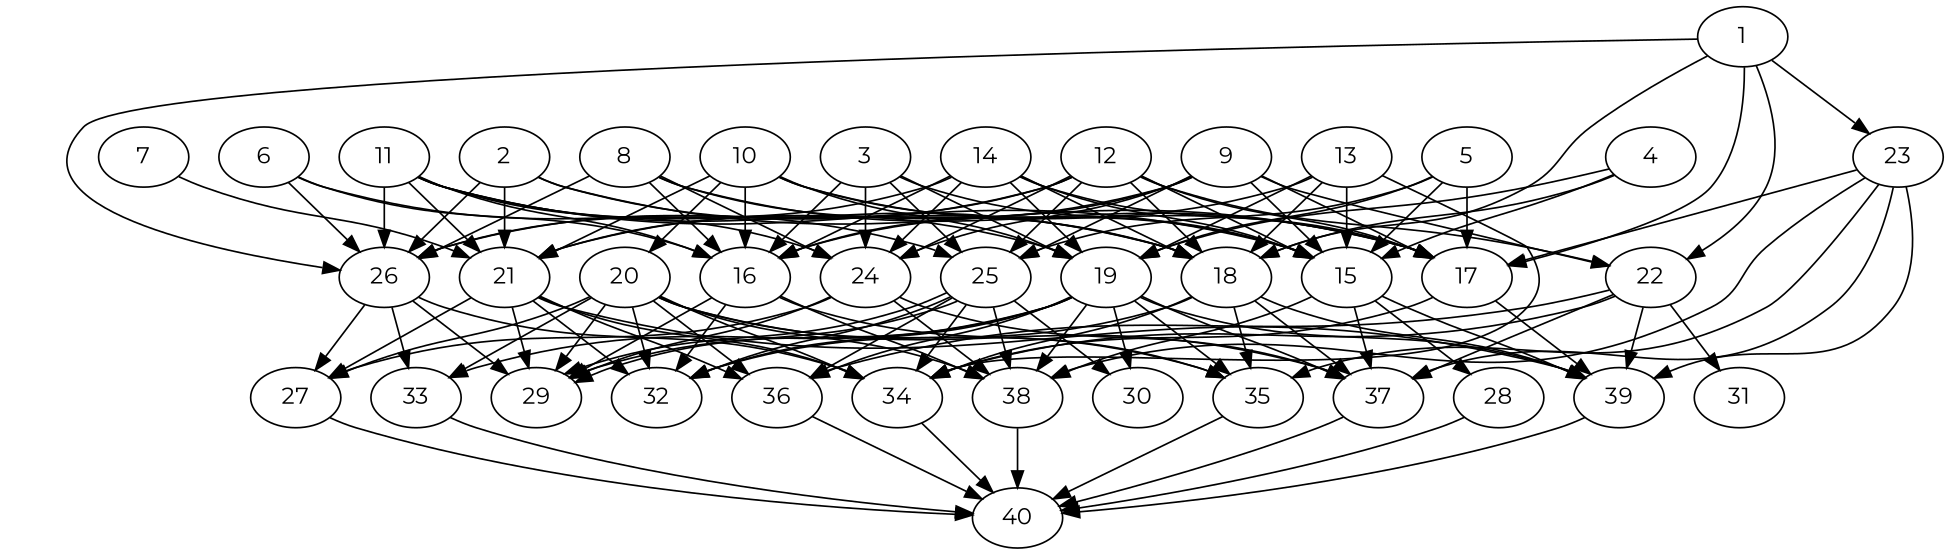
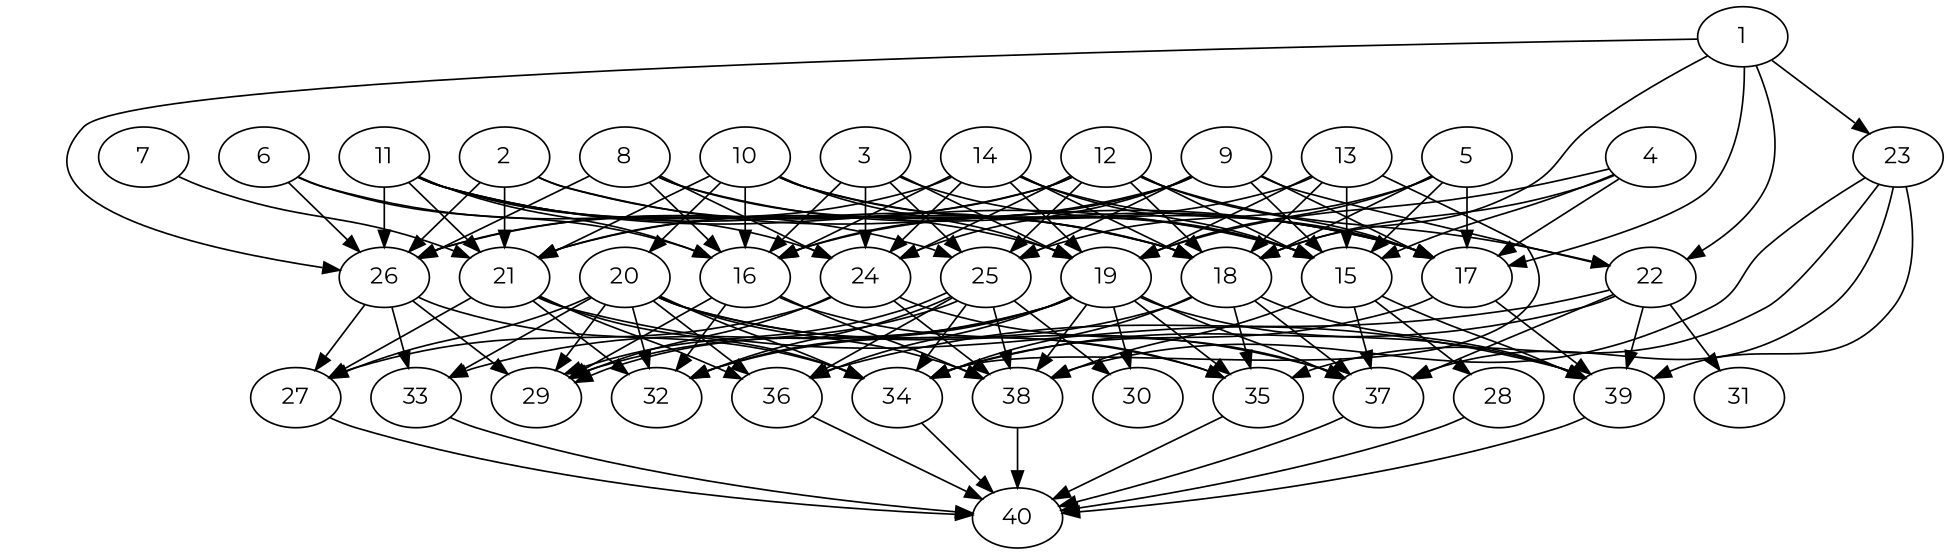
none -> (1354, 213)
(1691, 215) -> (1566, 213)
(518, 329) -> none
